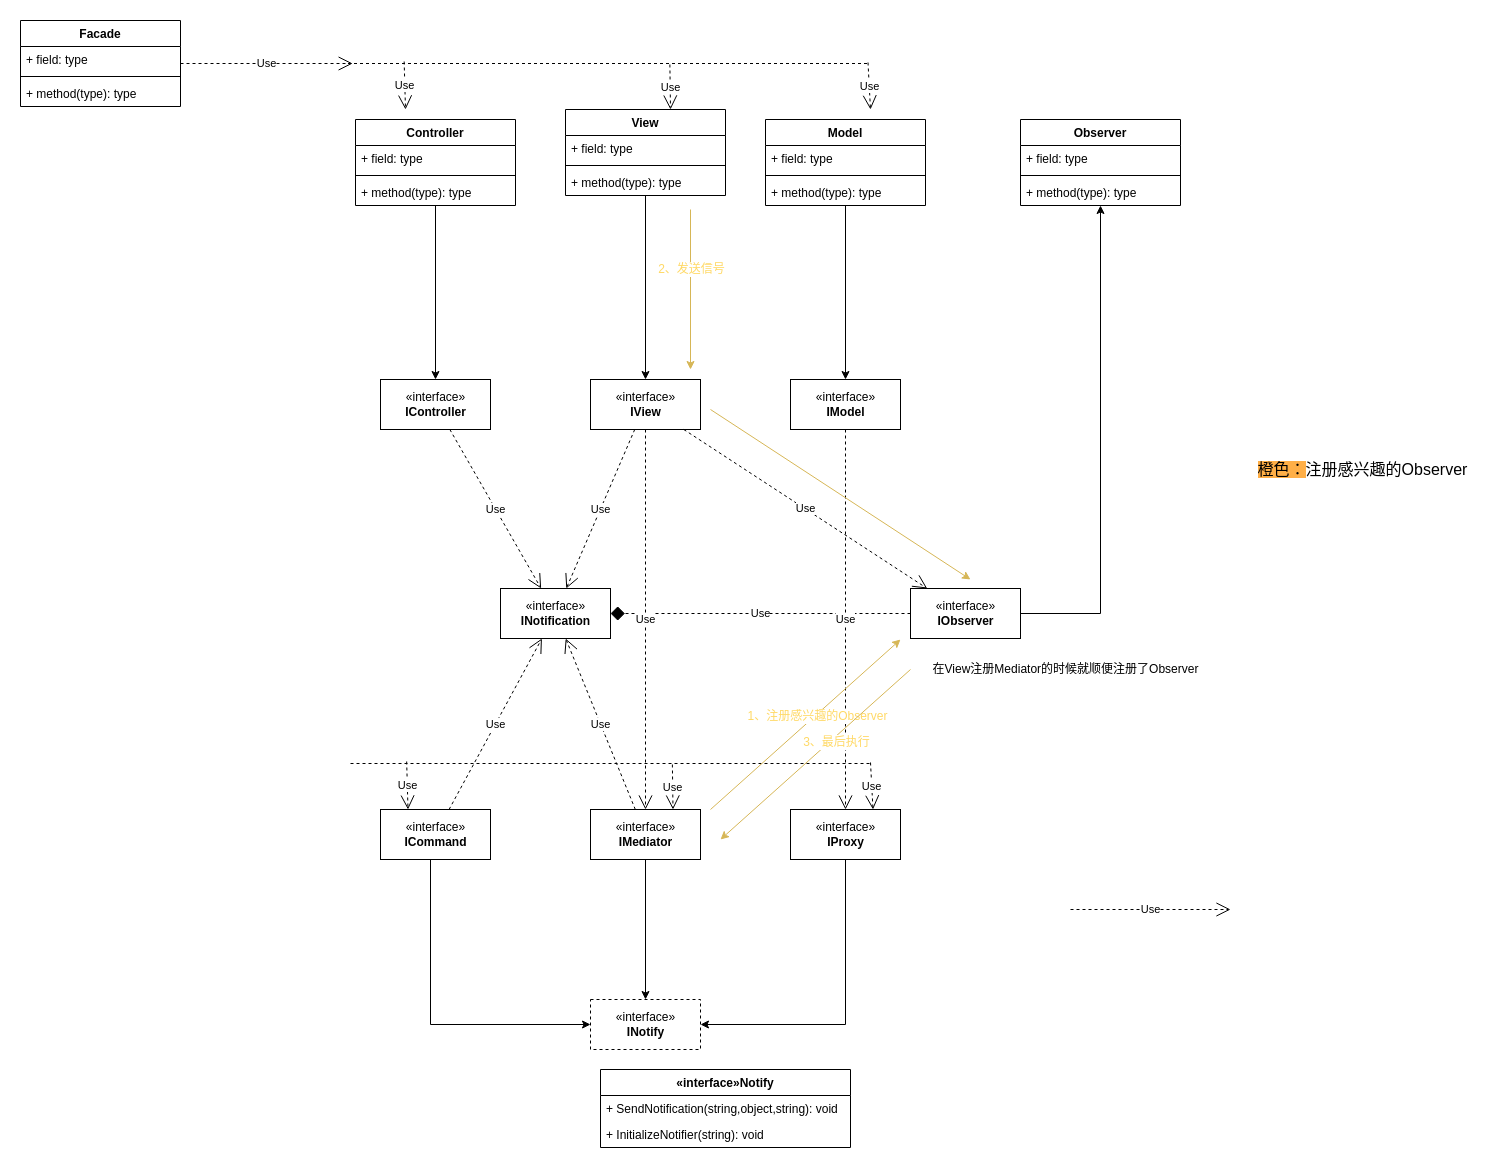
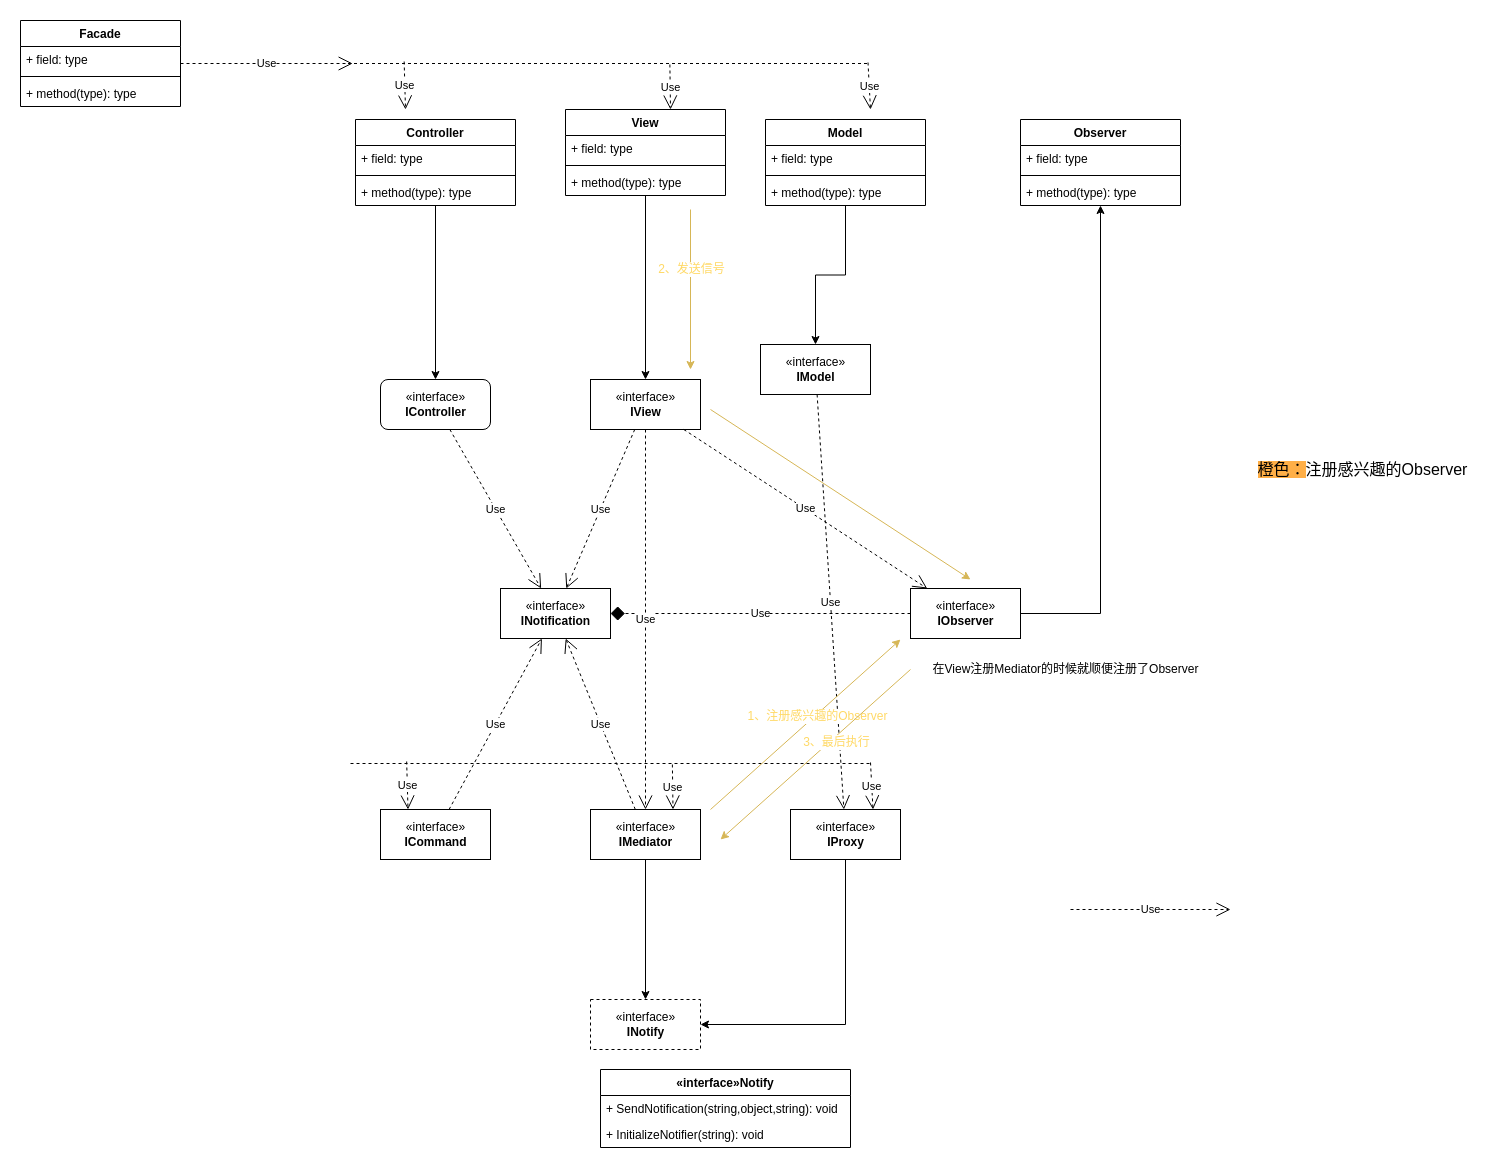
(436, 405) -> (436, 405)
(846, 405) -> (816, 370)
(431, 1019) -> none
